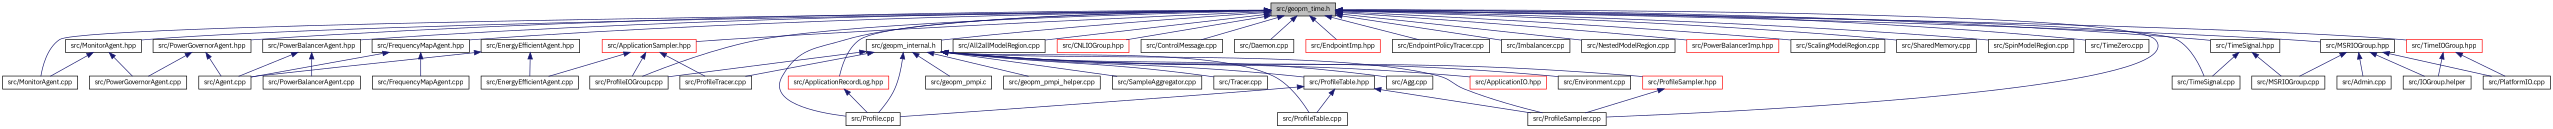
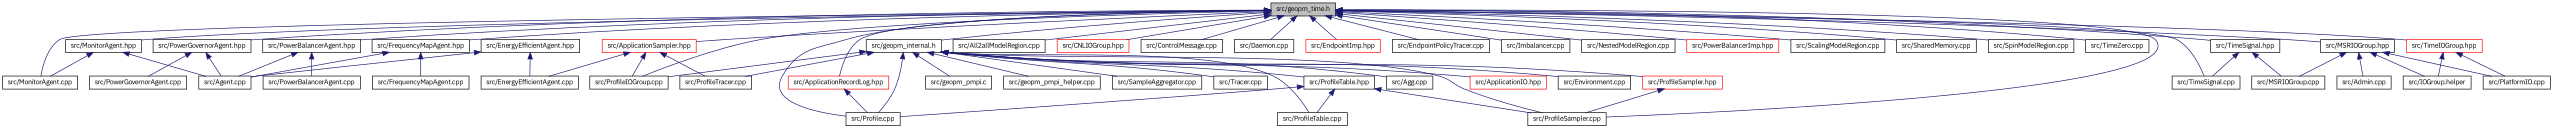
(123, 67) -> (162, 64)
